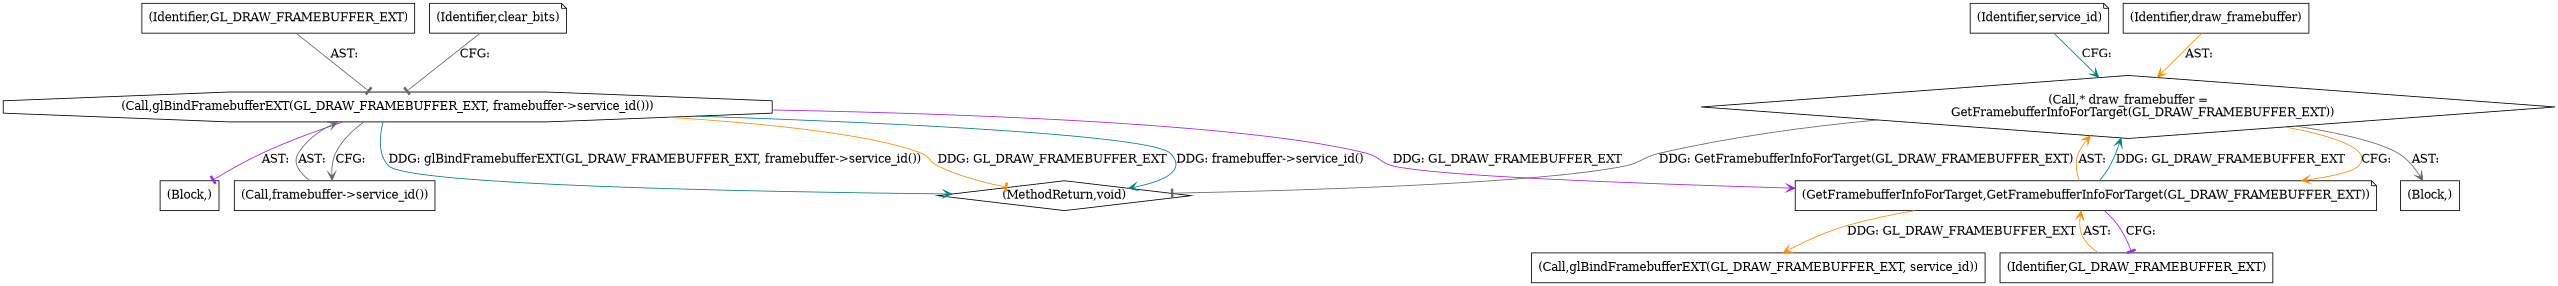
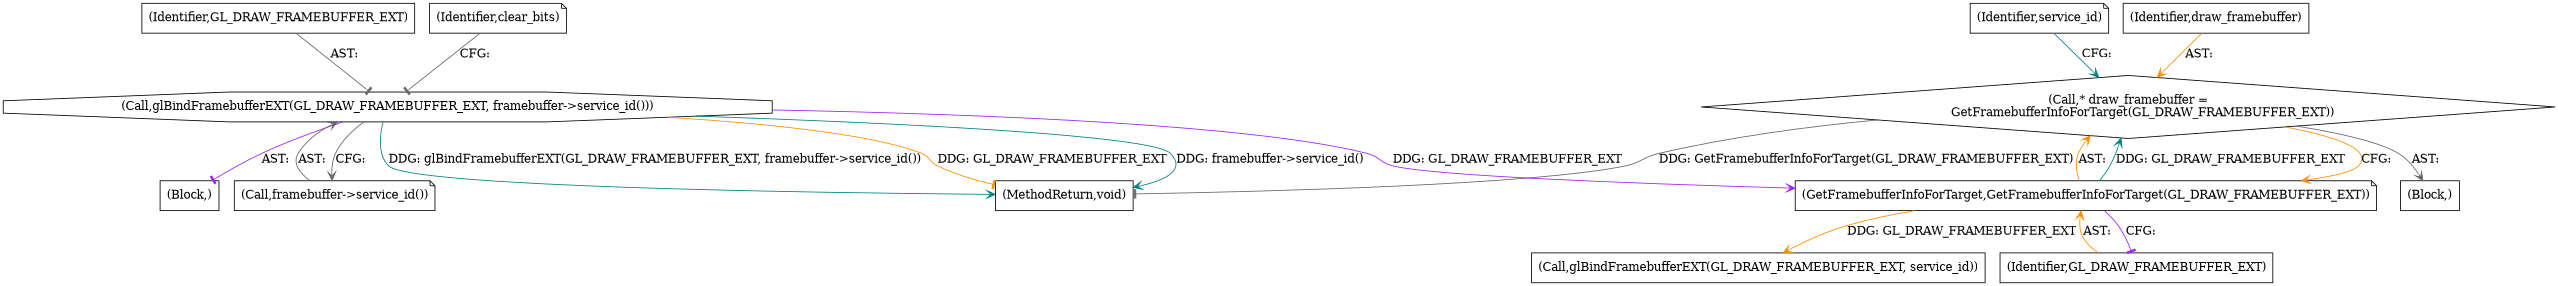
(335, 196) -> (335, 196)
(1064, 196) -> (1064, 196)
